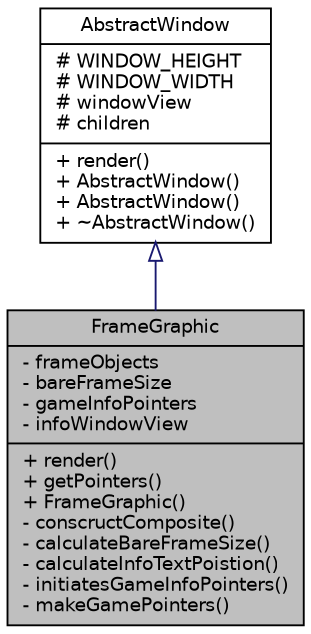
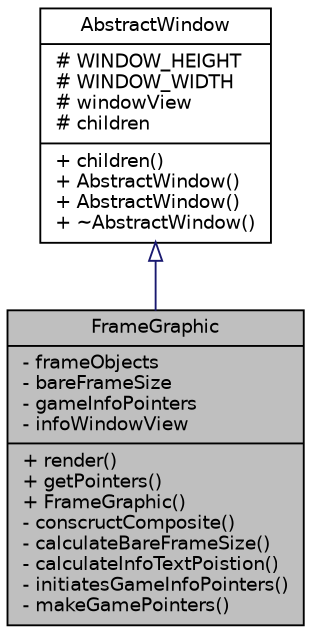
(103, 161) -> (110, 161)
